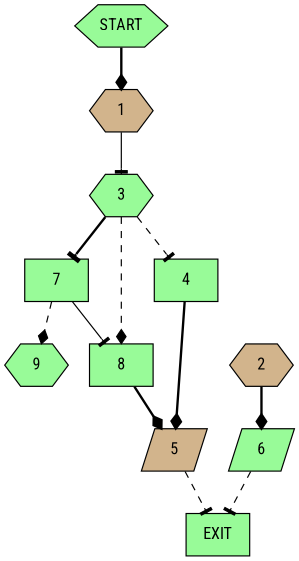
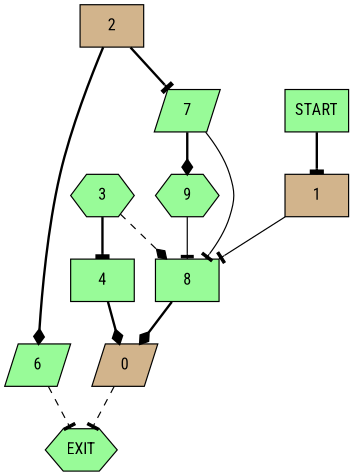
(121, 26) -> (317, 111)
(121, 61) -> (317, 150)
(121, 111) -> (317, 196)
(121, 150) -> (255, 236)
none -> (187, 235)
(91, 236) -> (148, 66)
(152, 236) -> (102, 235)
(57, 280) -> (187, 111)
(48, 316) -> (187, 146)
(261, 365) -> (112, 26)
(174, 450) -> (125, 365)
(218, 535) -> (81, 450)
